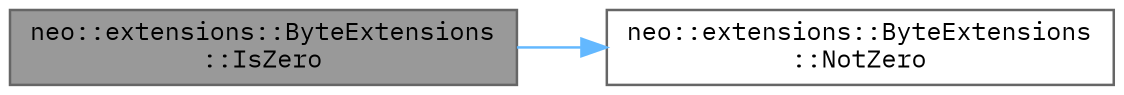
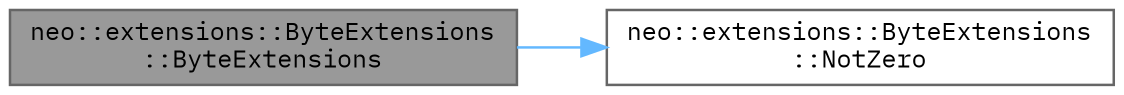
(263, 47) -> (263, 47)
